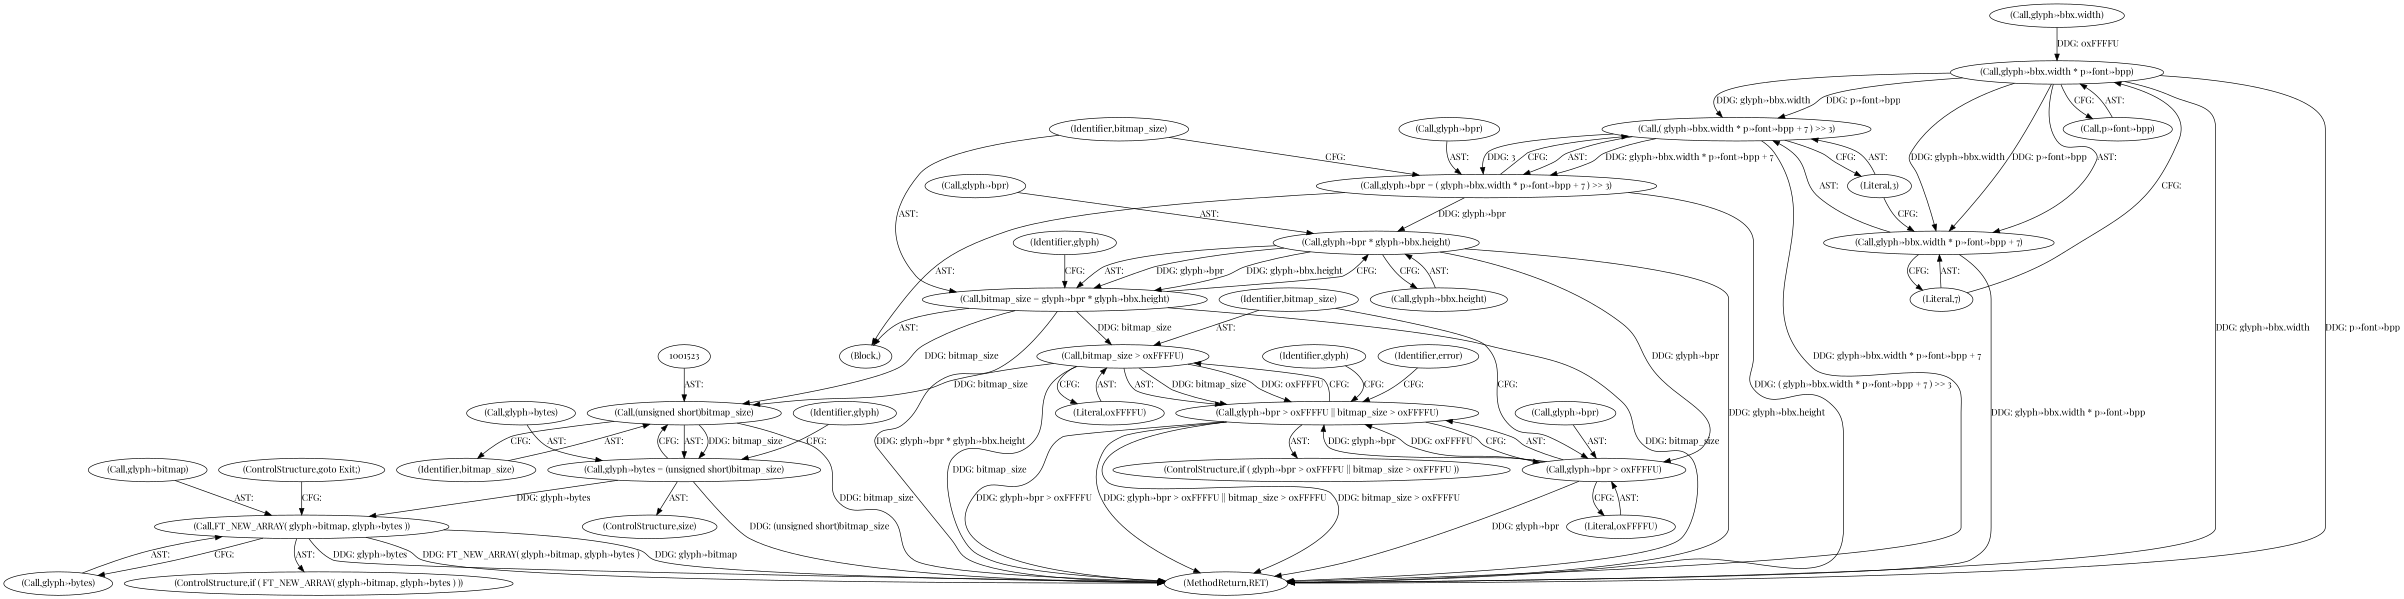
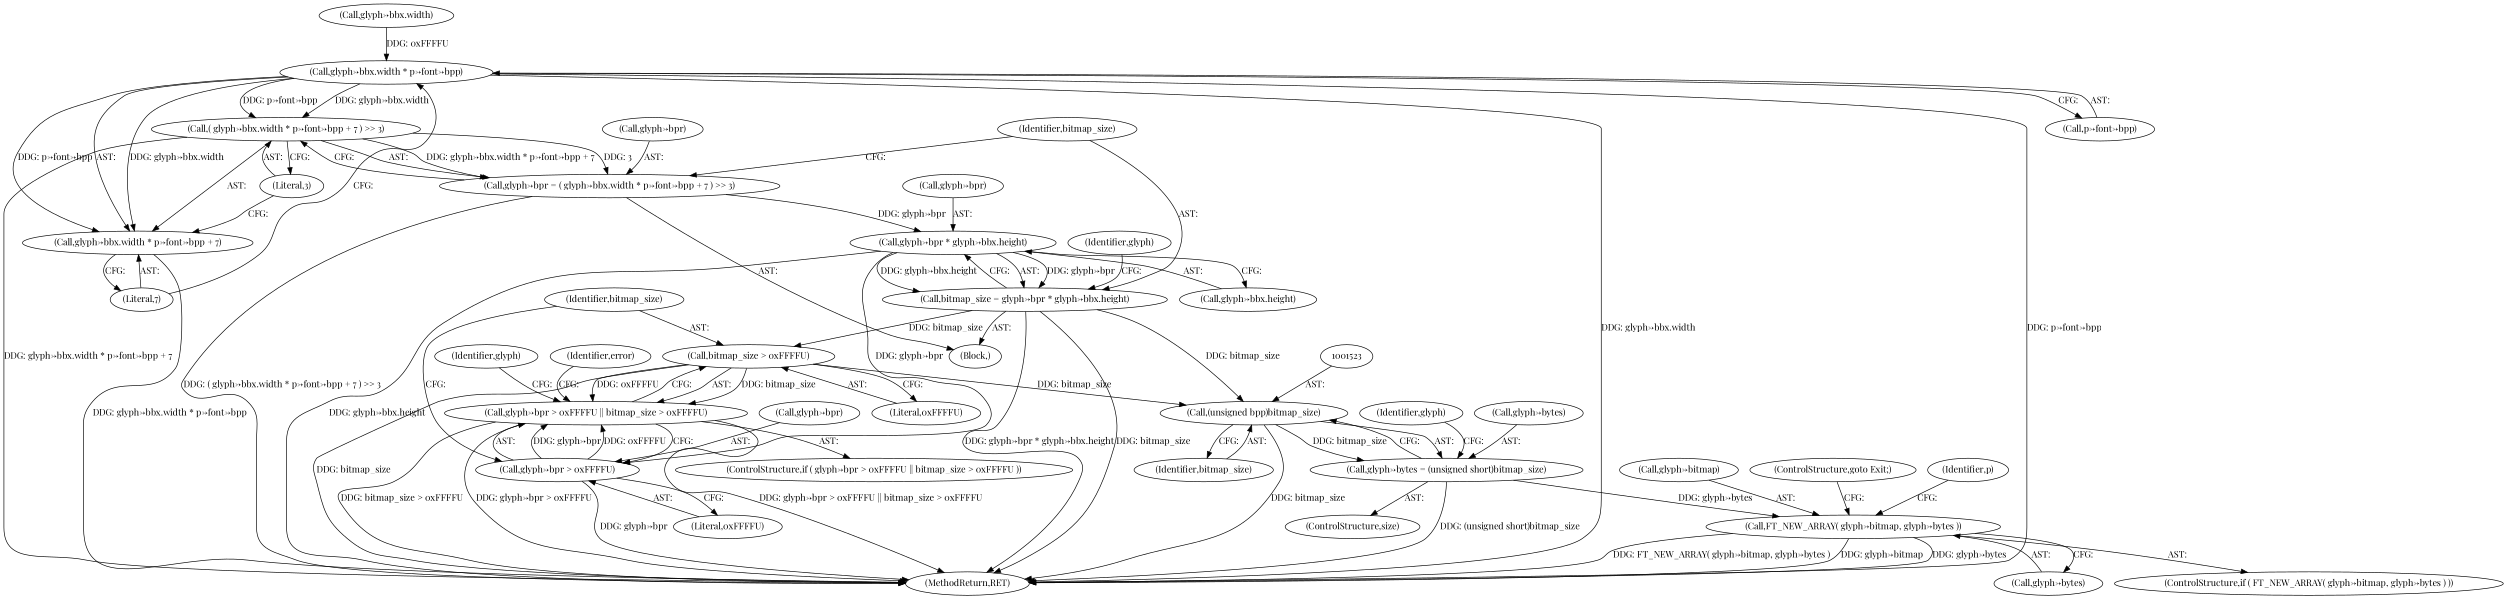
(1823, 201) -> (214, 184)
(684, 413) -> (1254, 413)
none -> (1968, 470)
